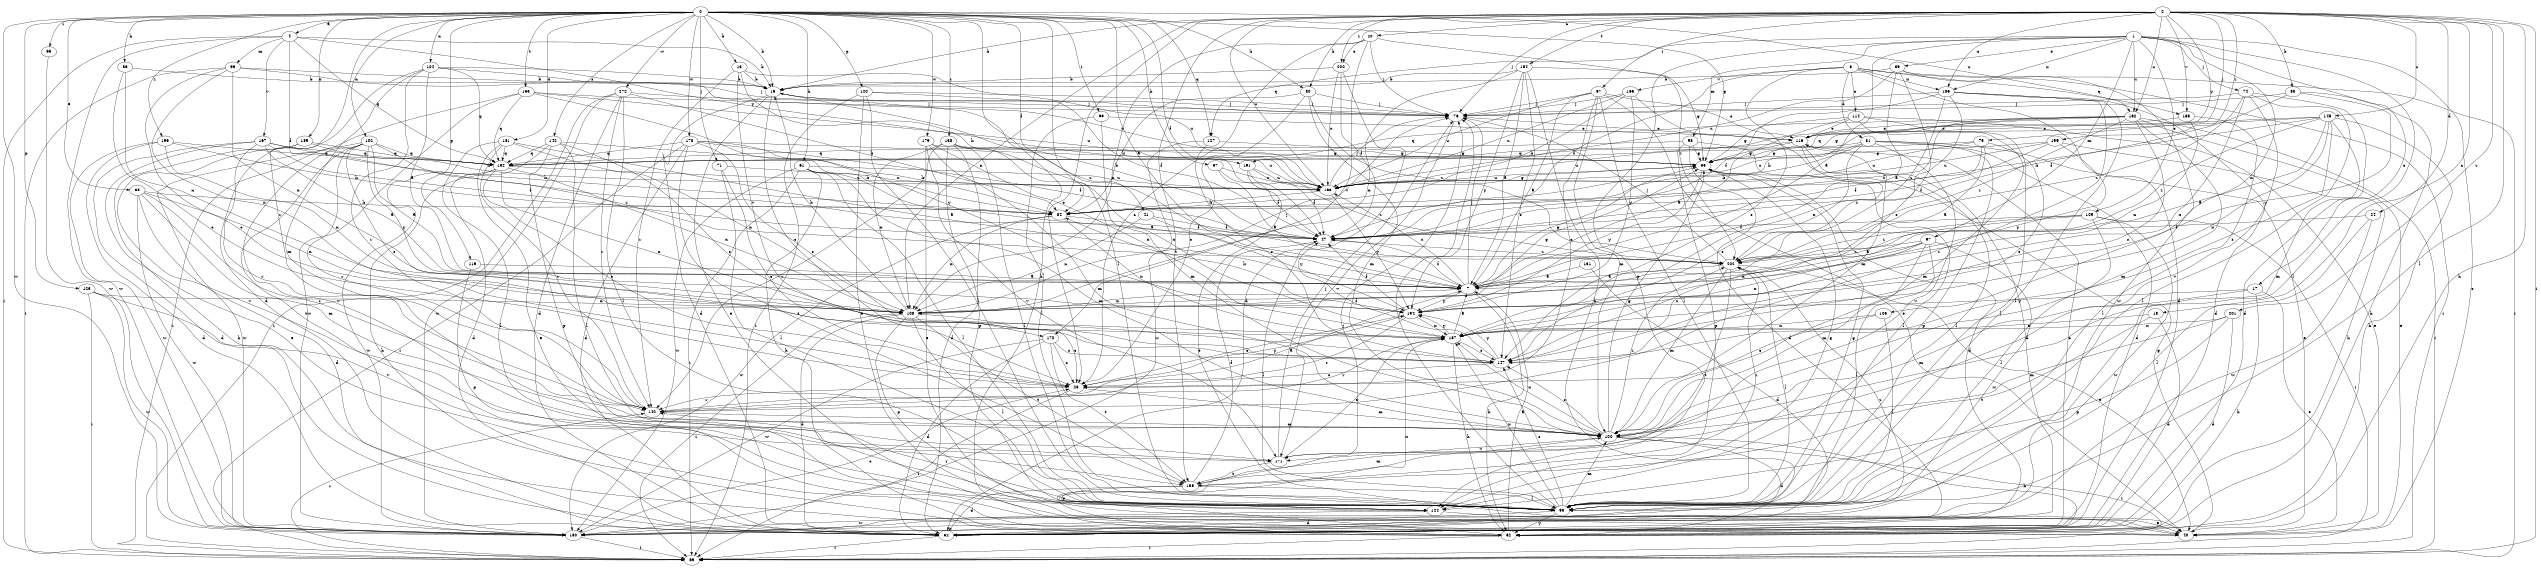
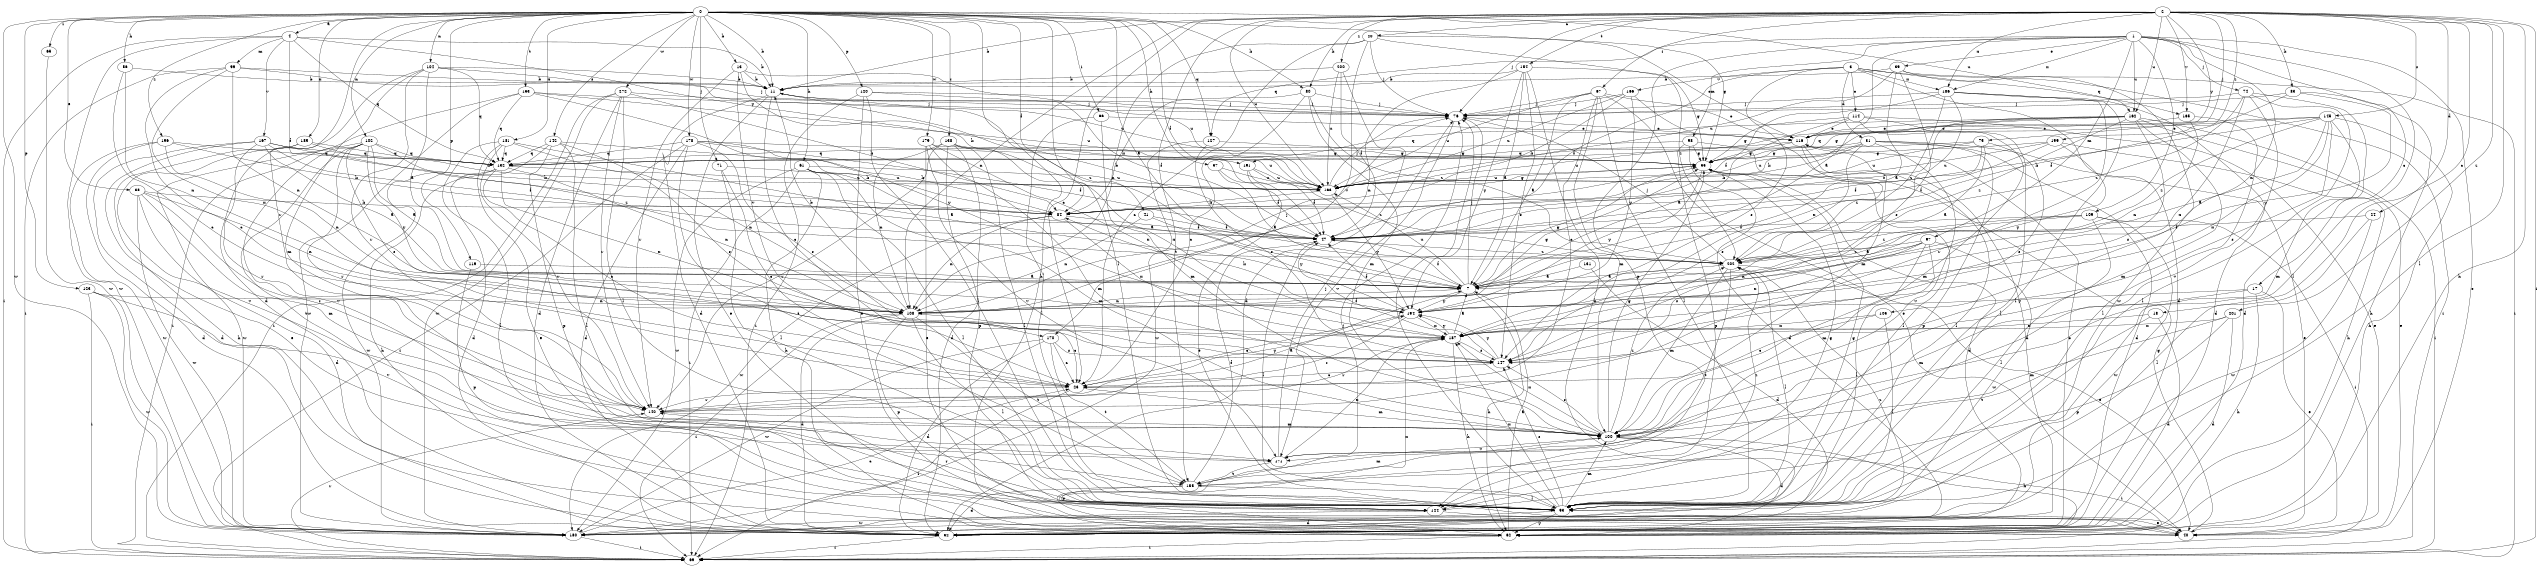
(1352, 48) -> (1606, 45)
(773, 92) -> (773, 92)
